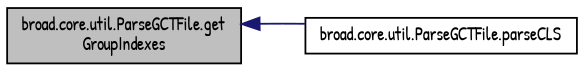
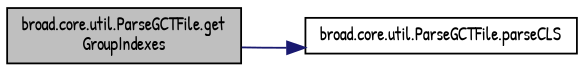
(282, 24) -> (264, 48)
